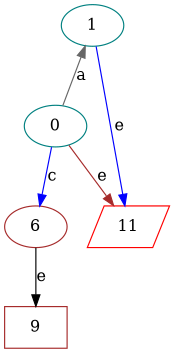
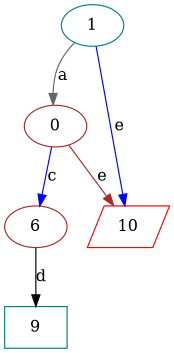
(72, 81) -> (58, 66)
(56, 126) -> (56, 126)
(128, 227) -> (128, 227)
(42, 277) -> (42, 277)
(36, 327) -> (36, 327)
